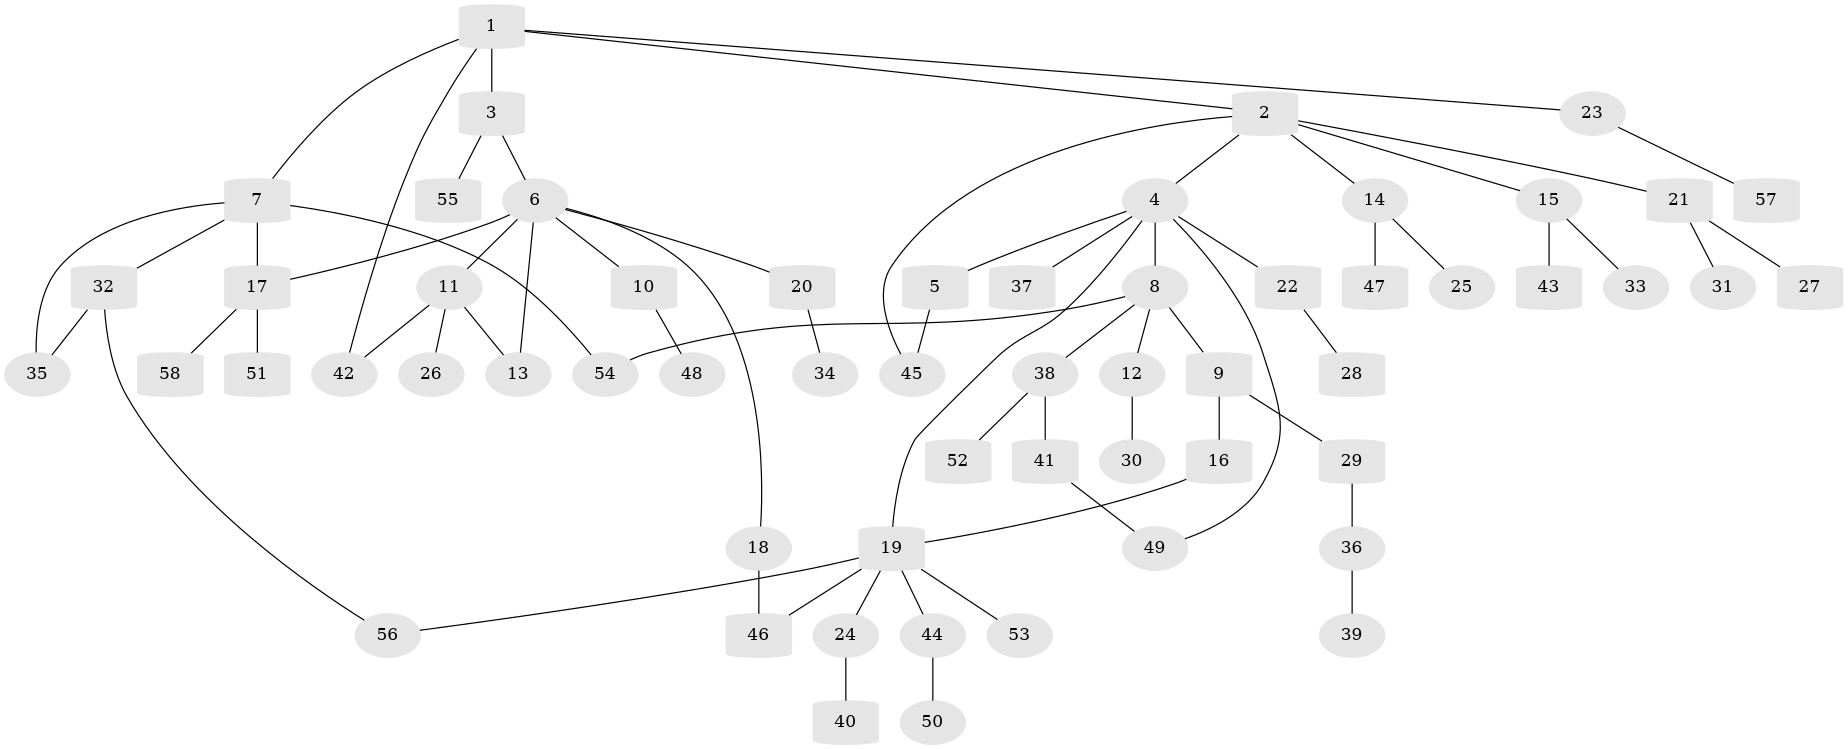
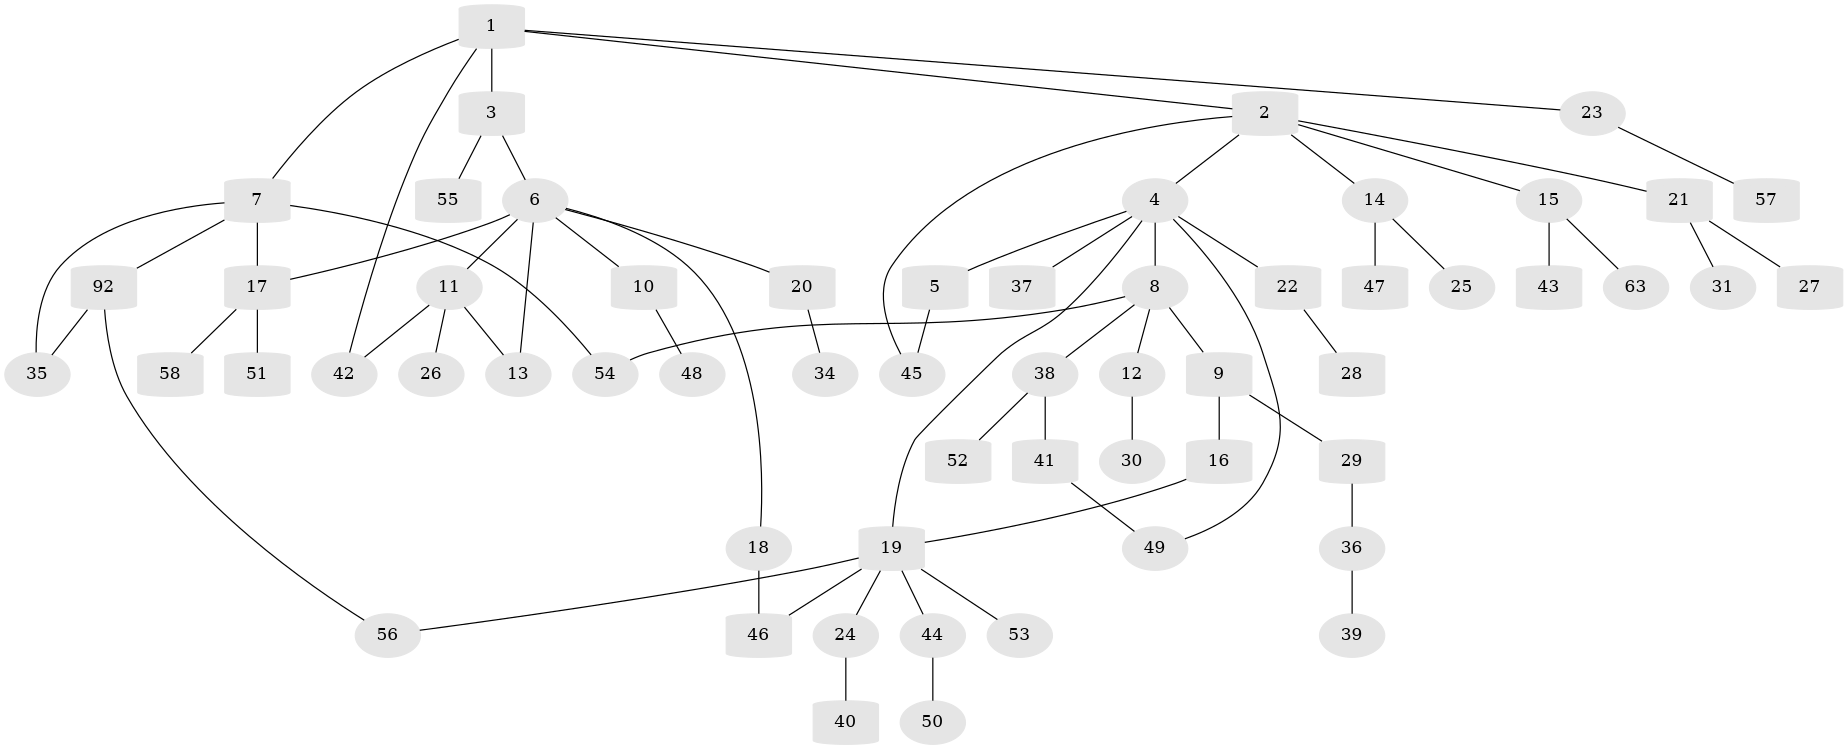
(104, 288) -> (104, 288)
(1636, 288) -> (1636, 288)
